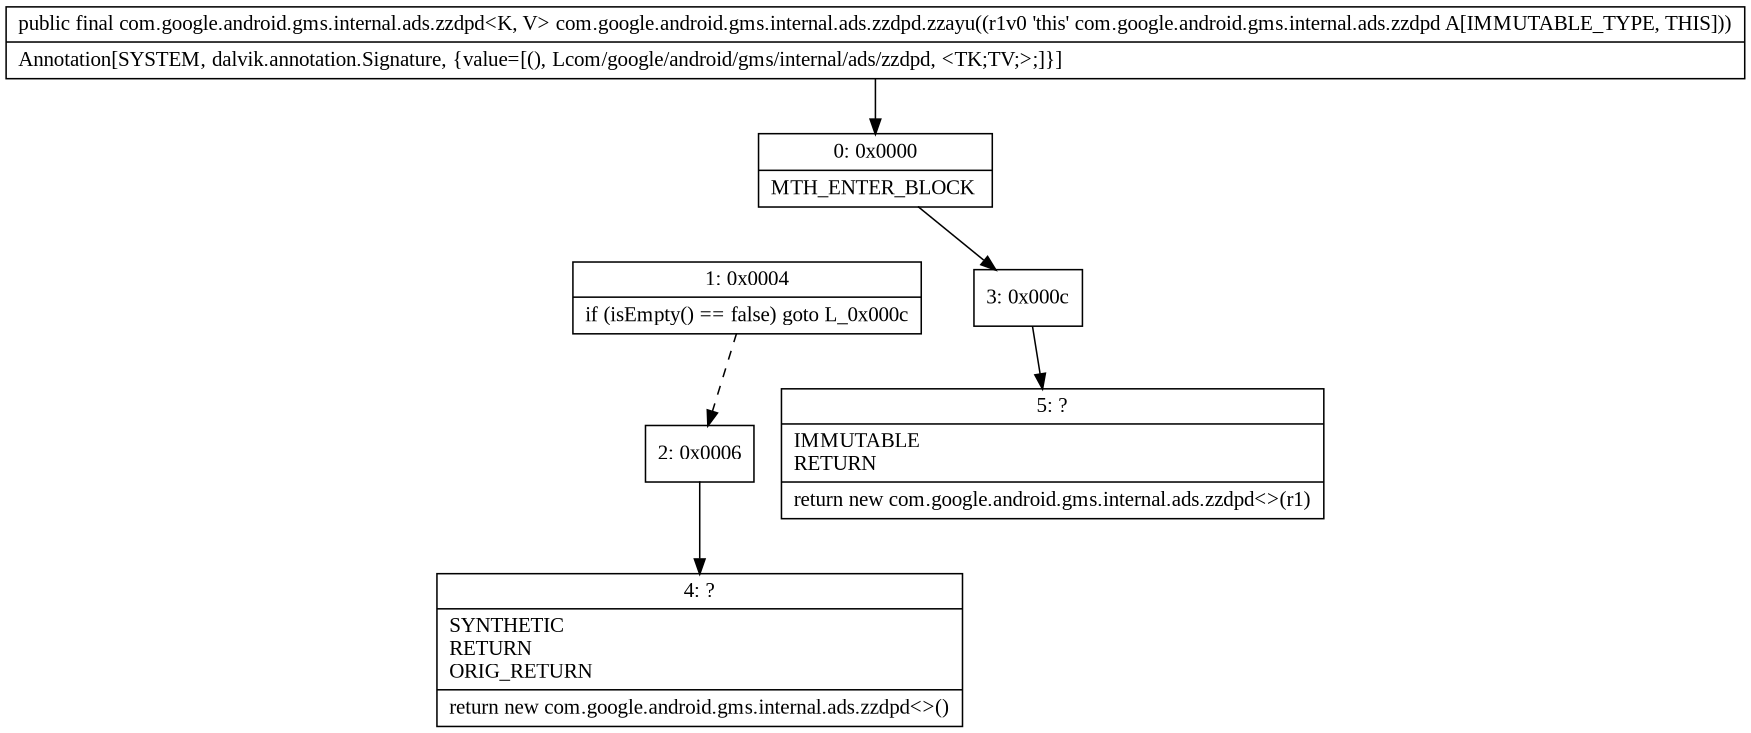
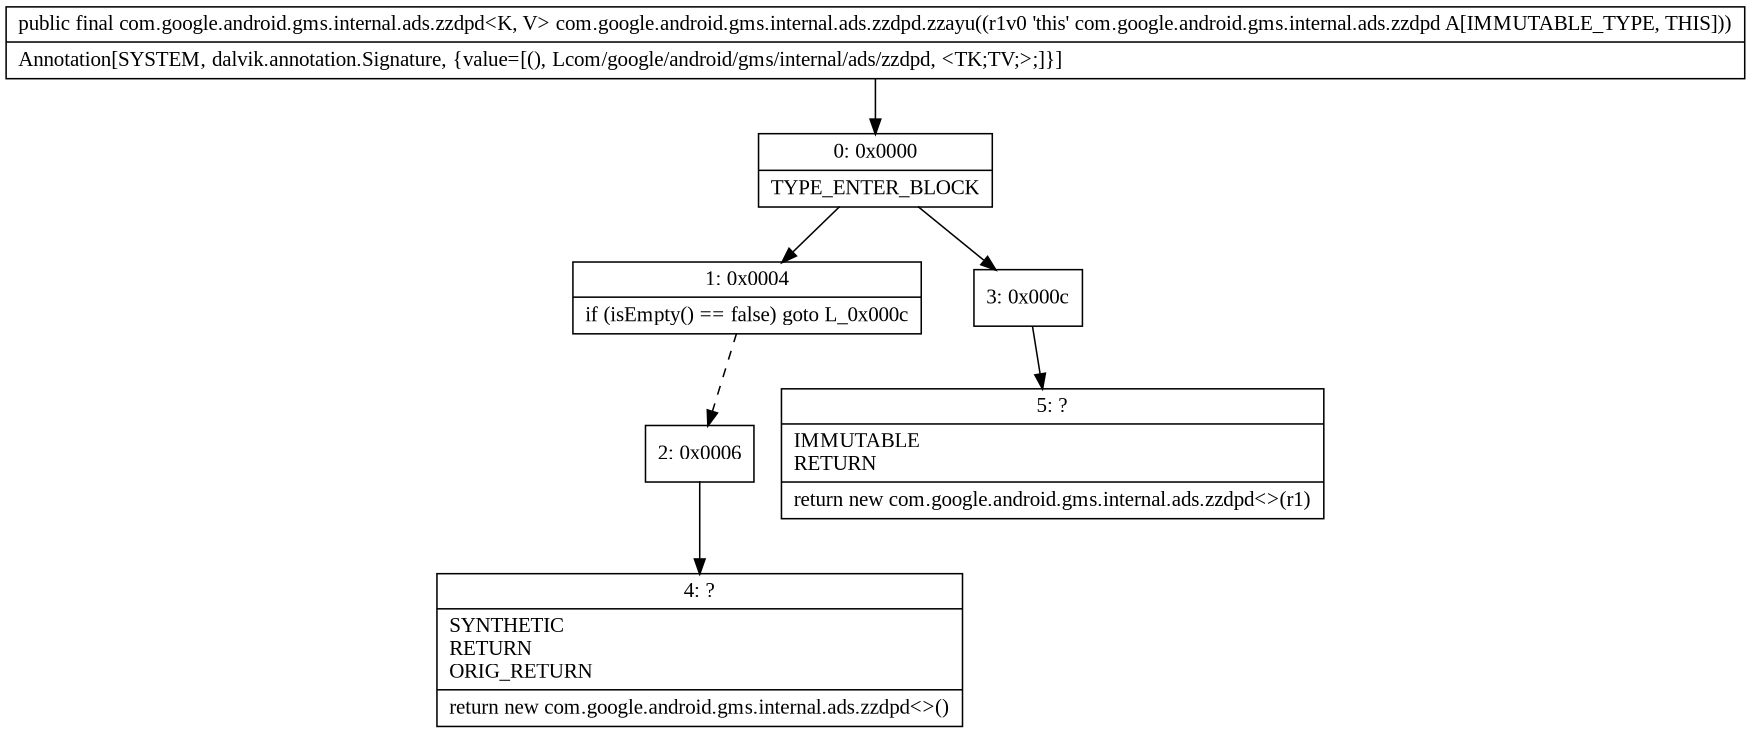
(873, 188) -> (875, 188)
none -> (816, 229)
